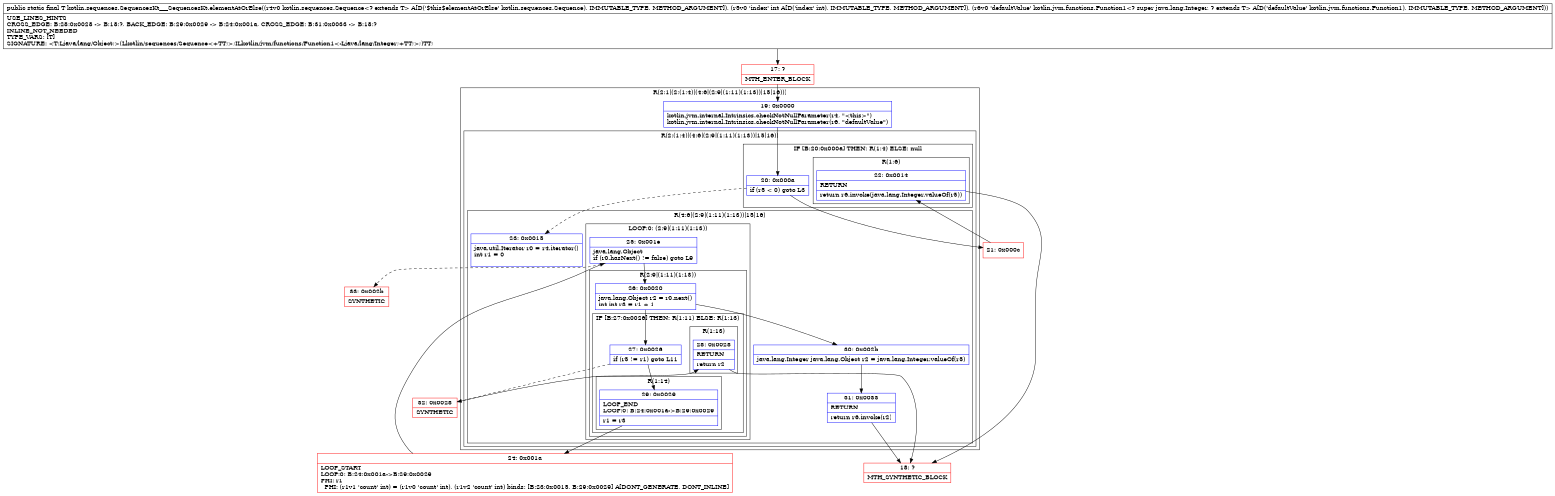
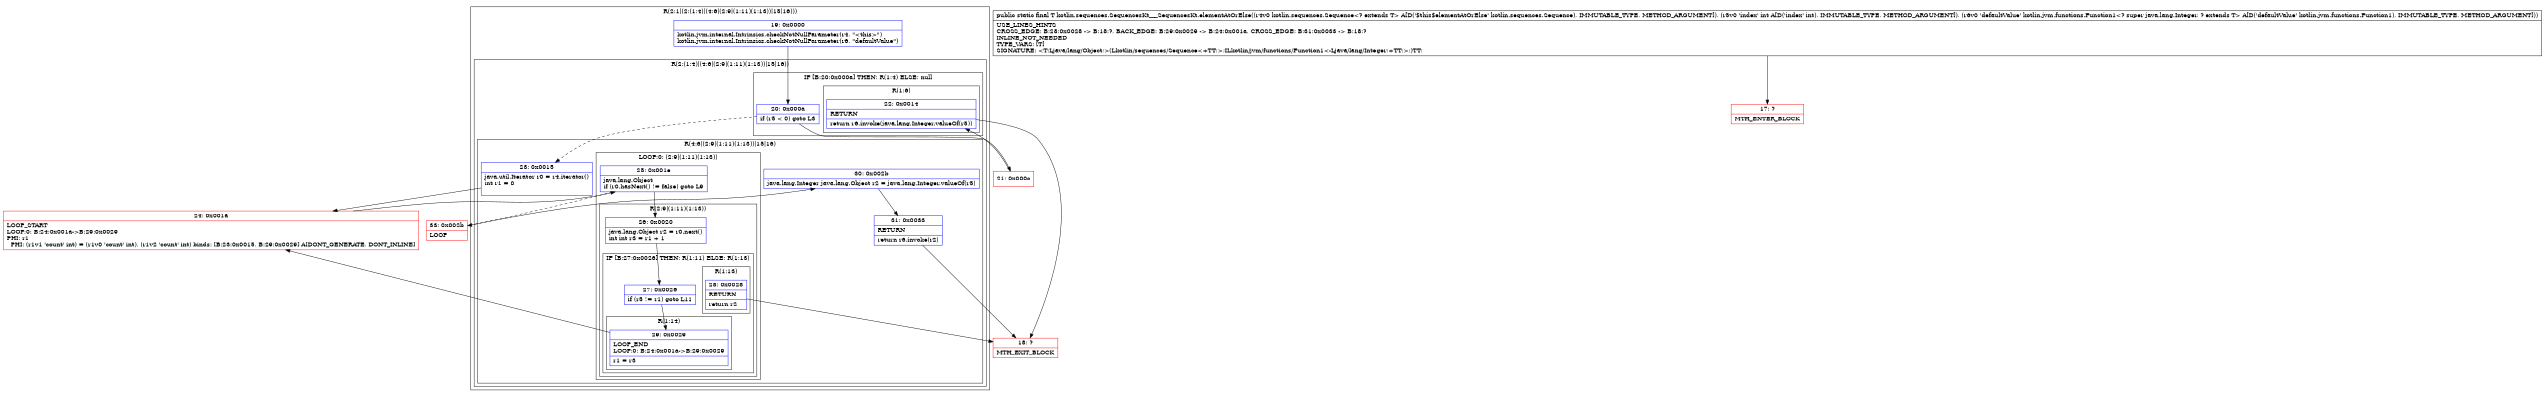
(778, 91) -> none
none -> (409, 199)
(367, 301) -> (439, 235)
(765, 321) -> (639, 201)
(435, 408) -> none
(907, 478) -> (1025, 353)
